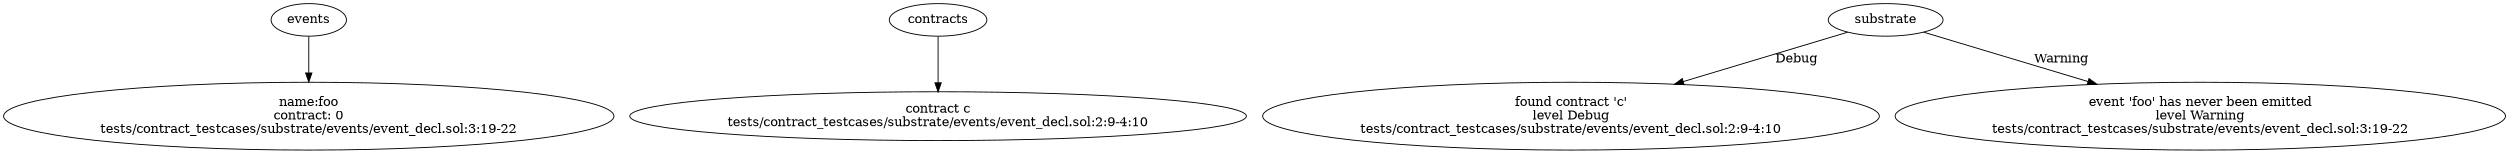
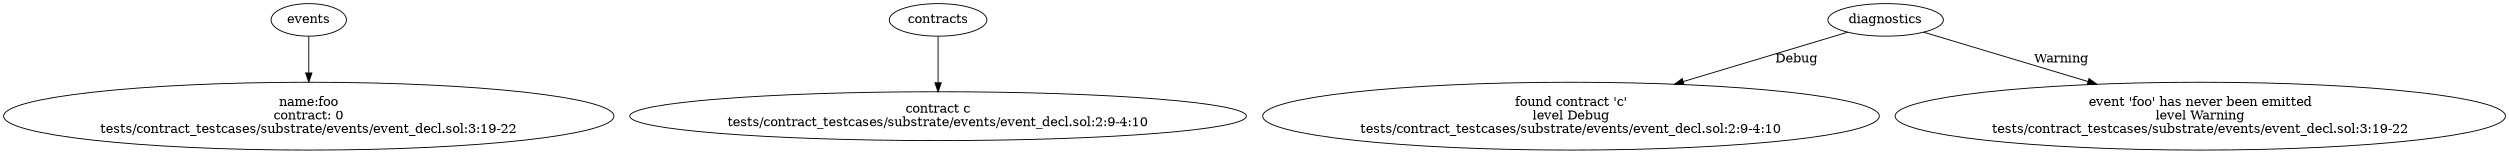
(1886, 20) -> (1886, 20)
